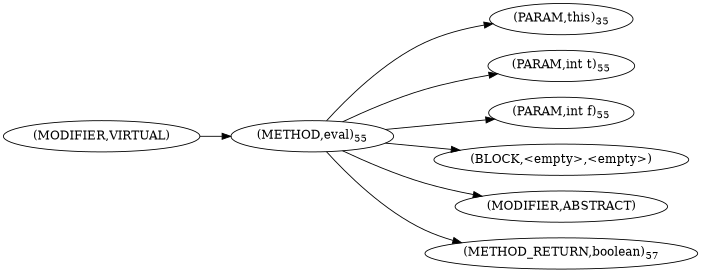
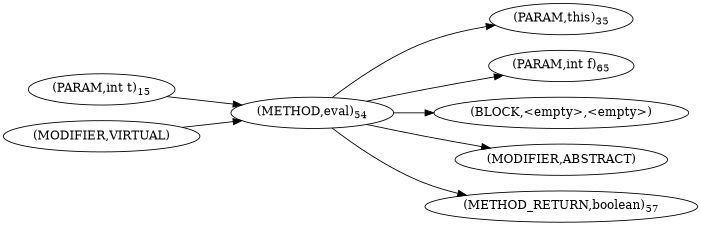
(604, 65) -> (144, 88)
(414, 93) -> (200, 100)
(603, 112) -> (603, 65)
(361, 135) -> (361, 112)
